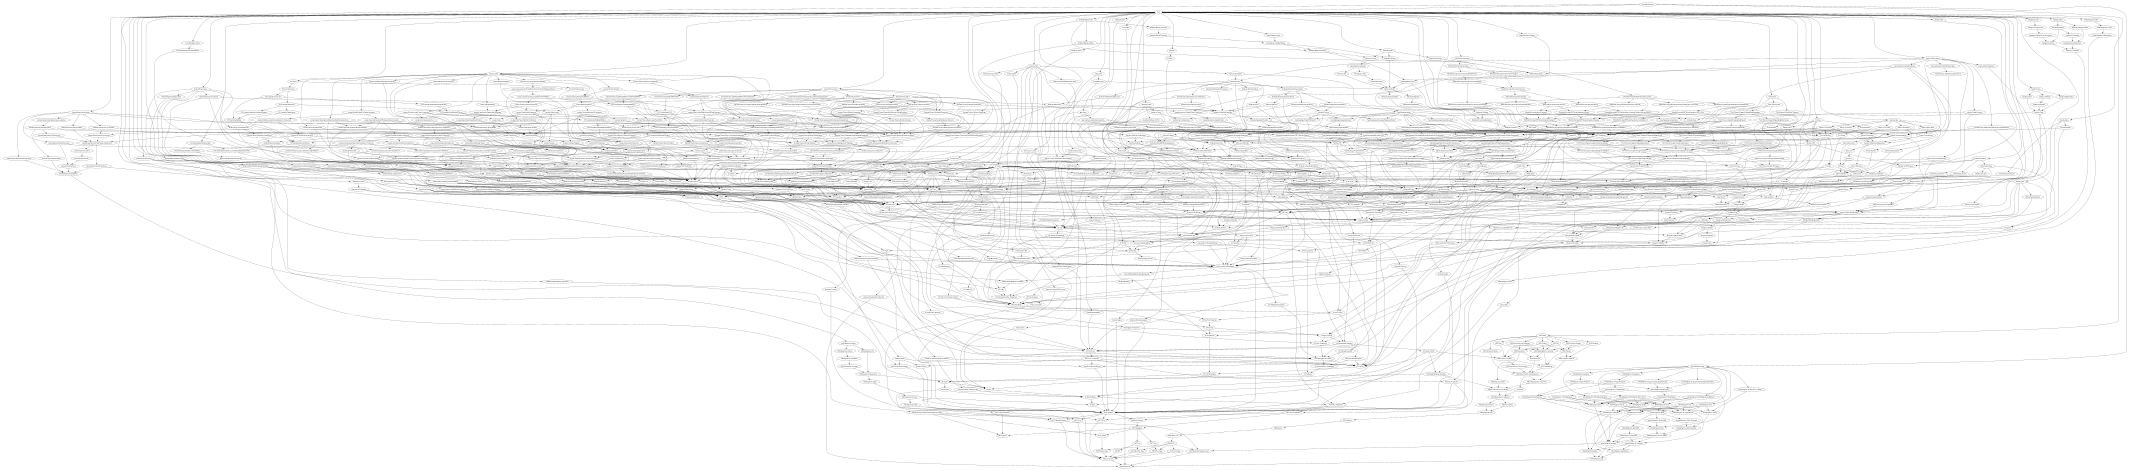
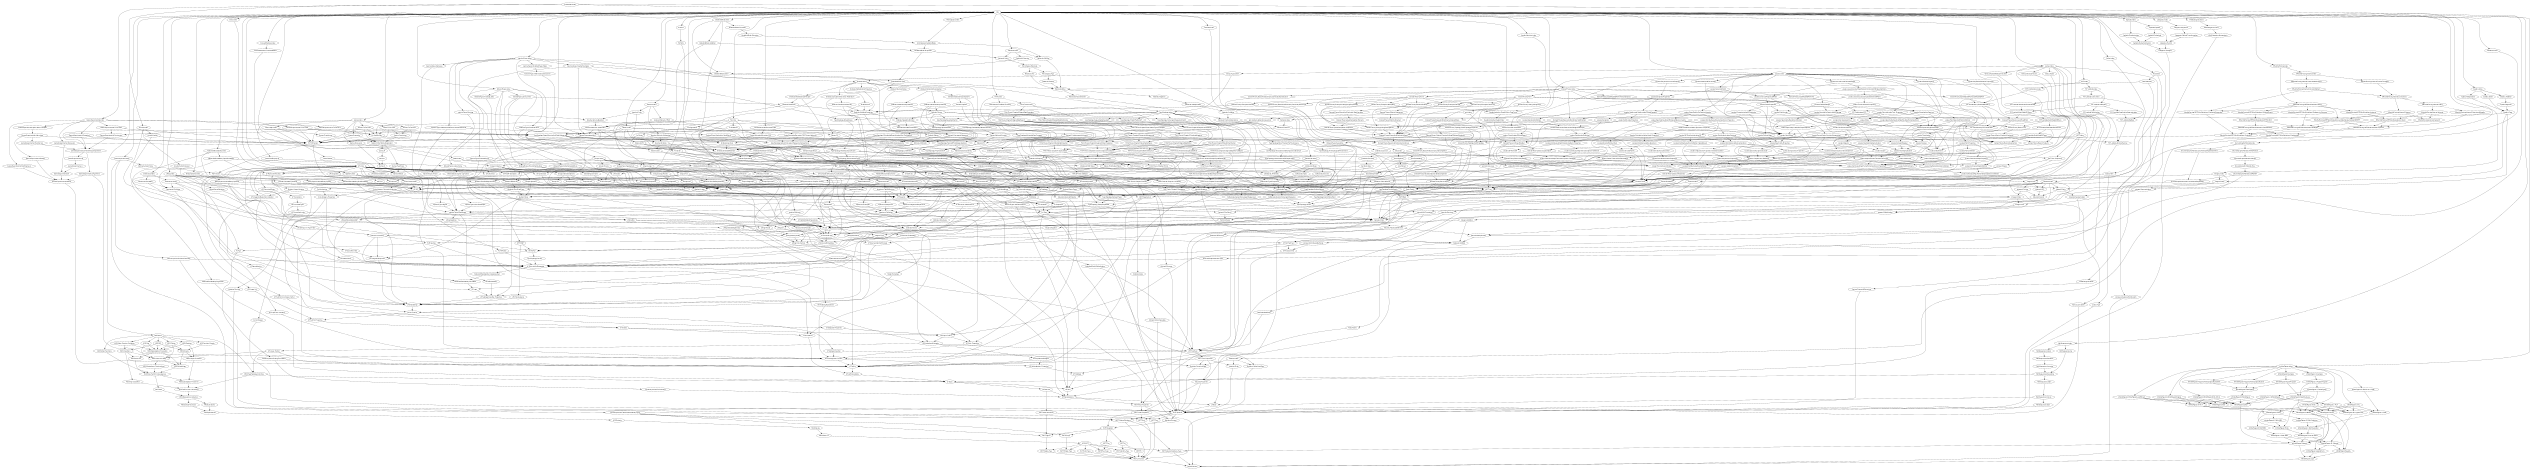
none -> (1046, 451)
